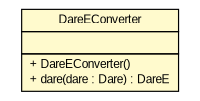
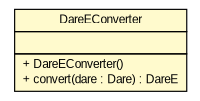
(100, 80) -> (101, 80)
